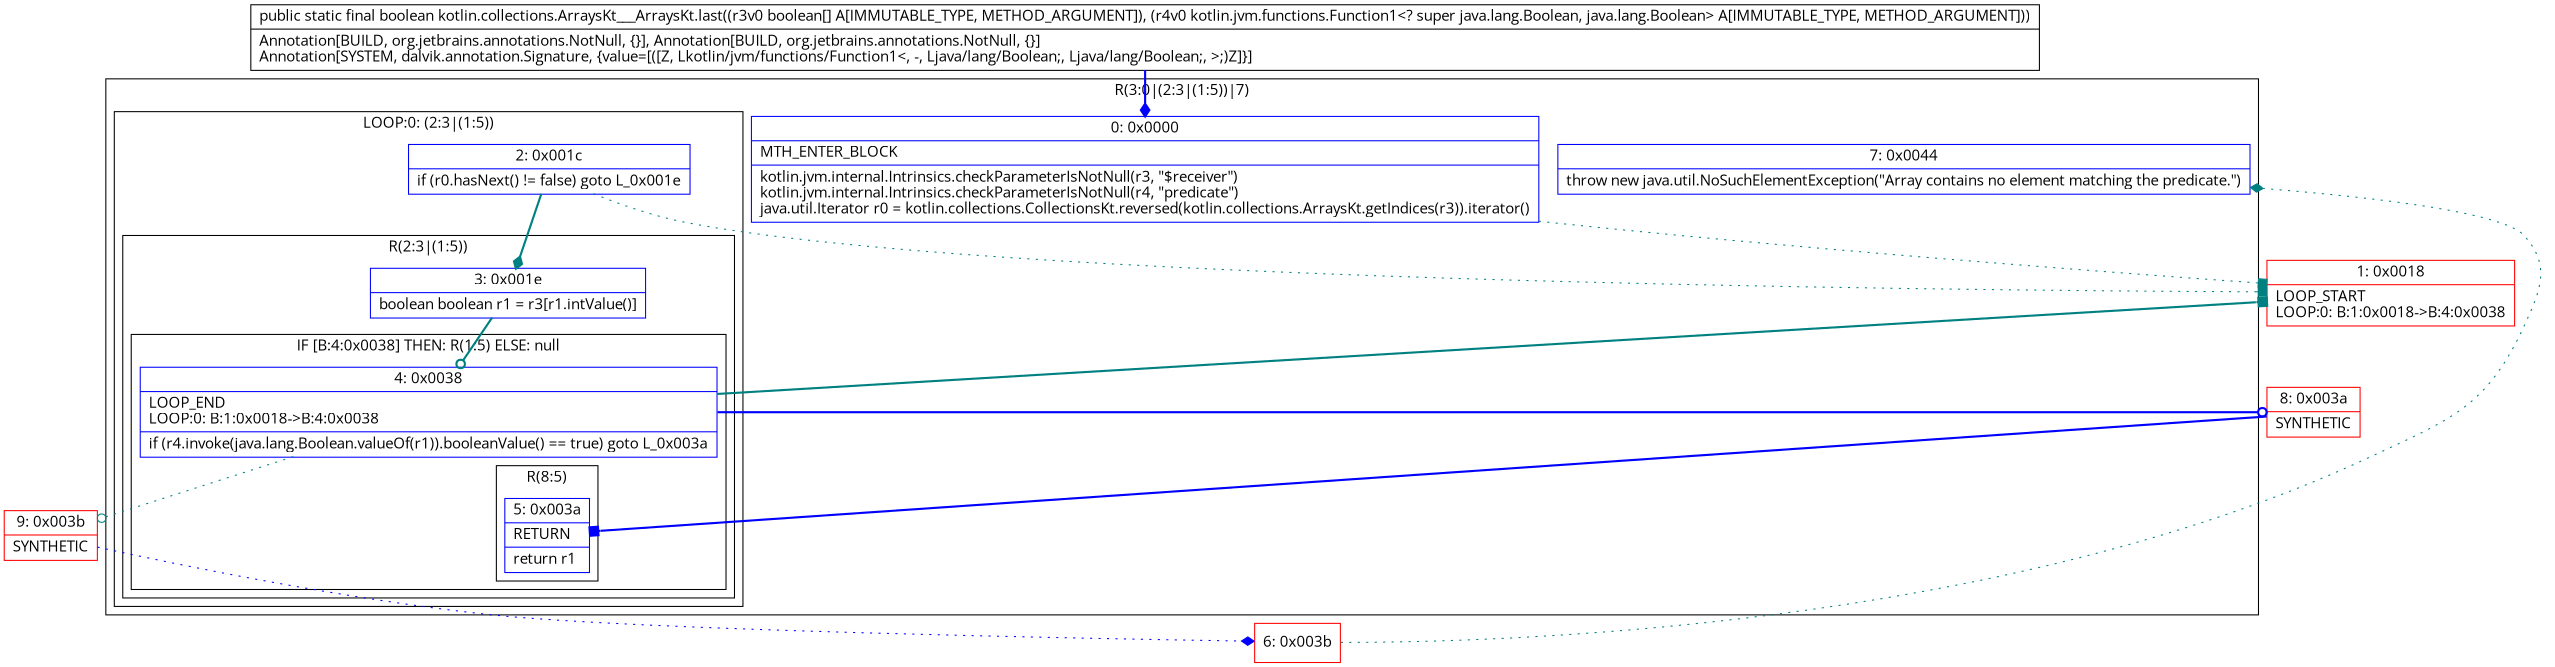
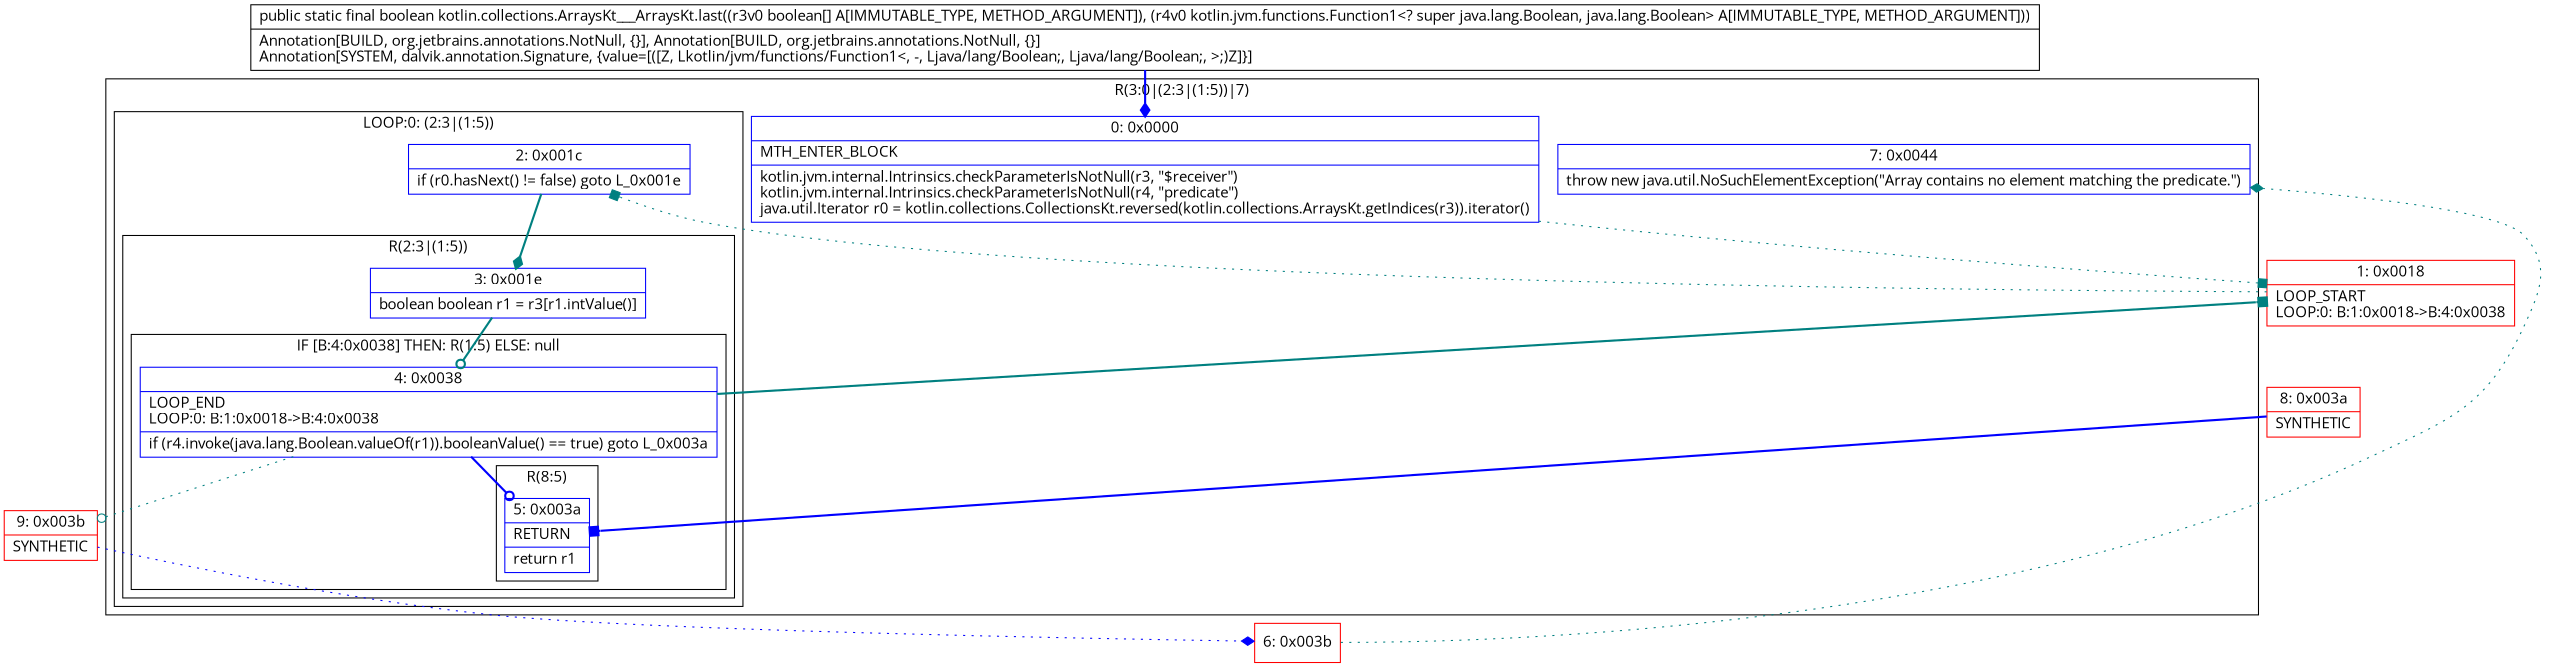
(1421, 277) -> (1441, 277)
(1488, 412) -> (489, 475)
